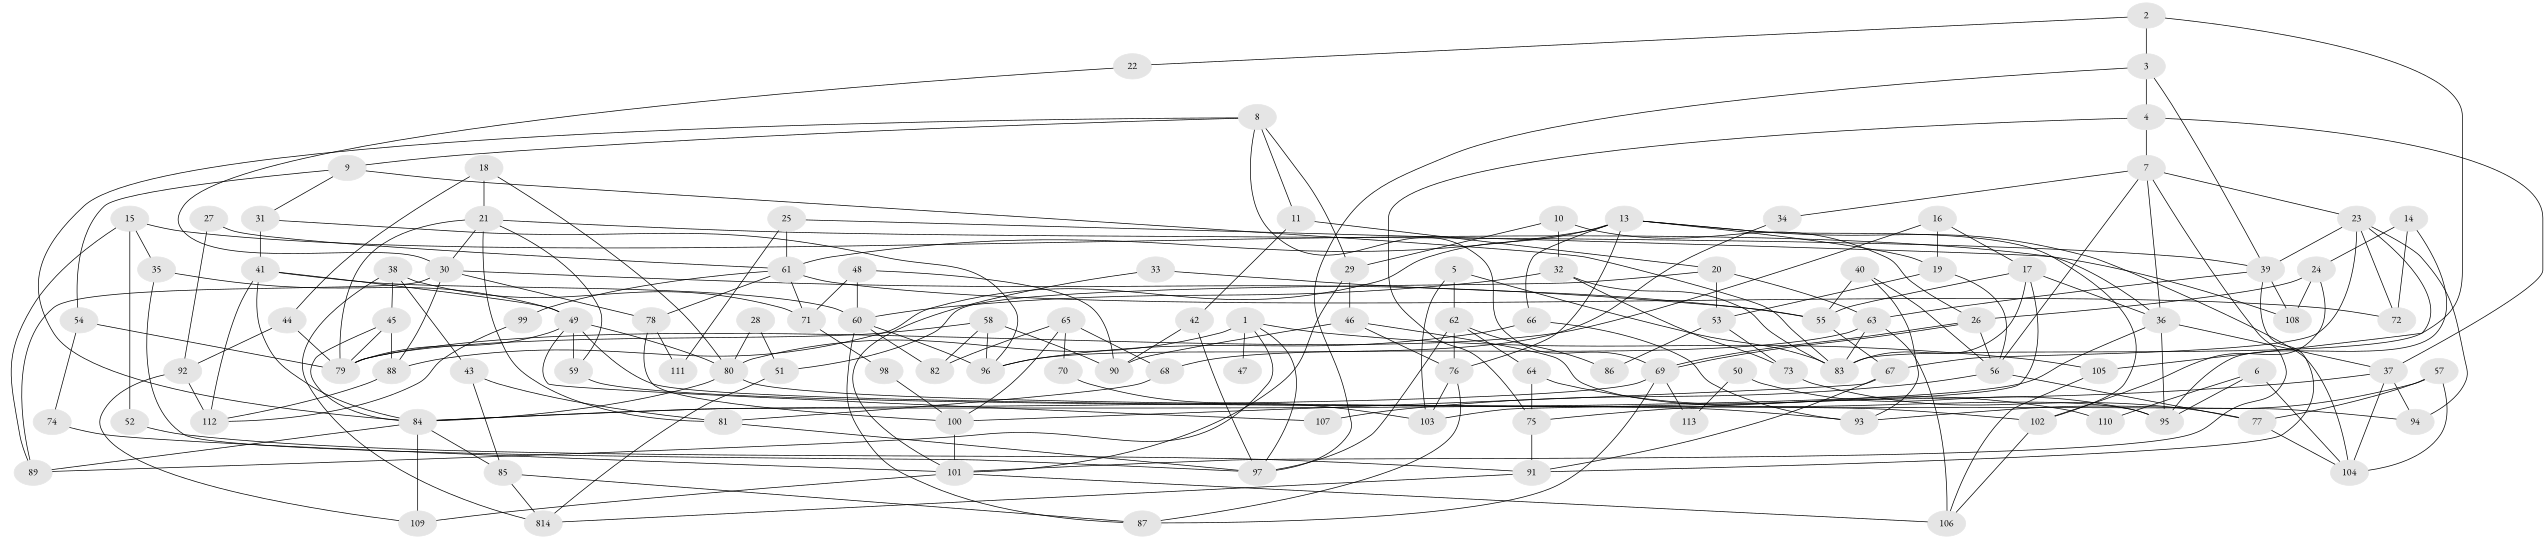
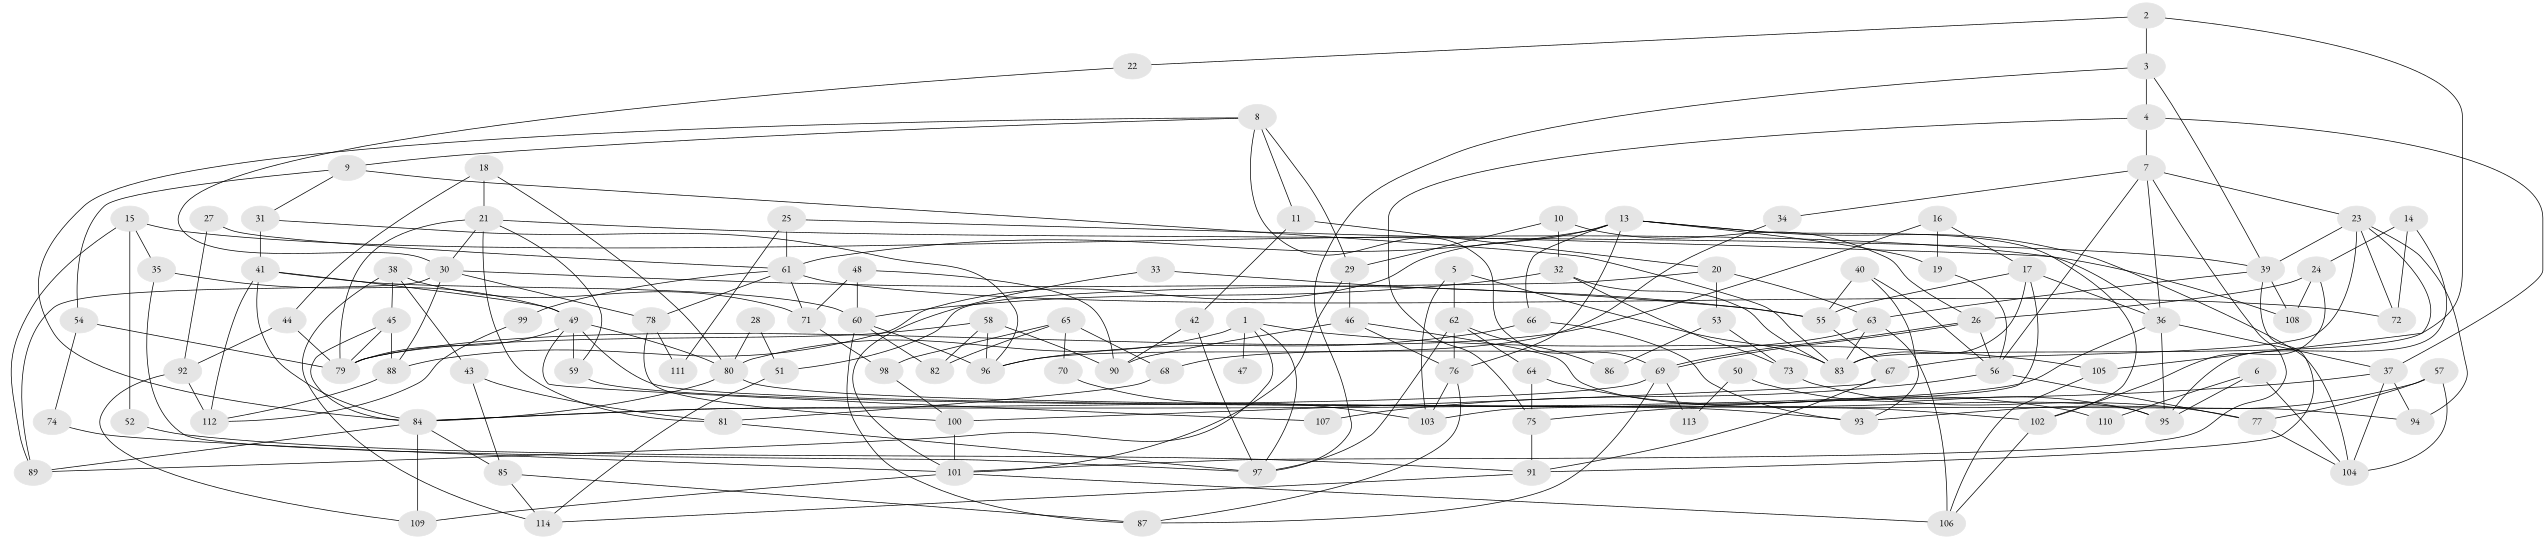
(1832, 294) -> none
(1018, 378) -> (951, 348)
(543, 524) -> (543, 524)
